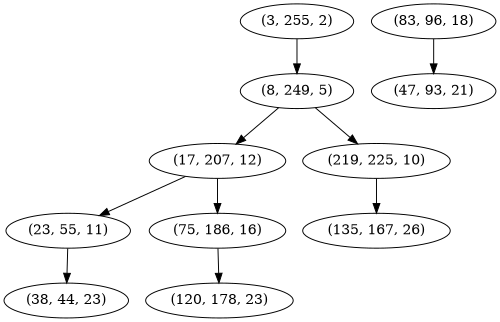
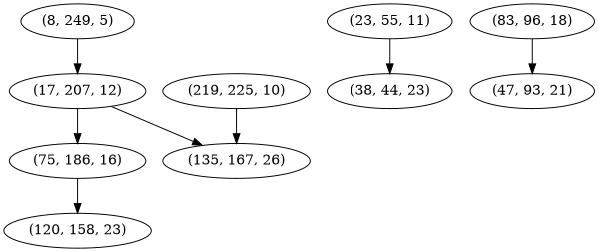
(297, 21) -> none
(333, 123) -> none
(147, 194) -> (152, 124)
(219, 301) -> (78, 231)
